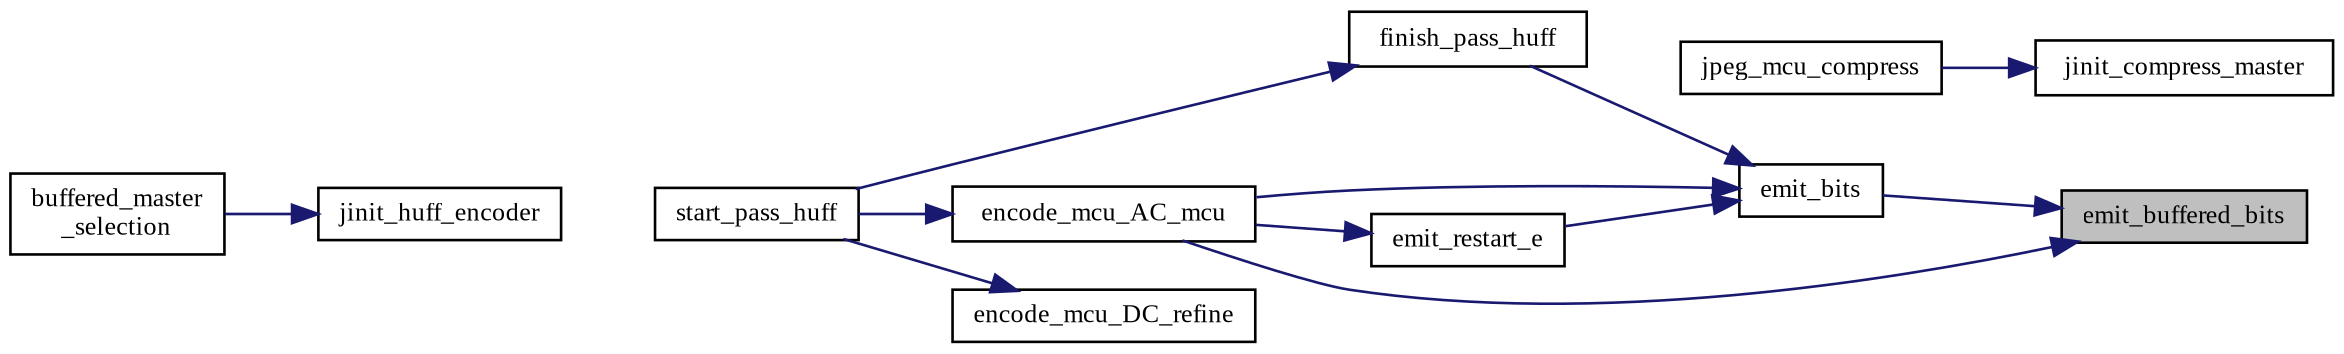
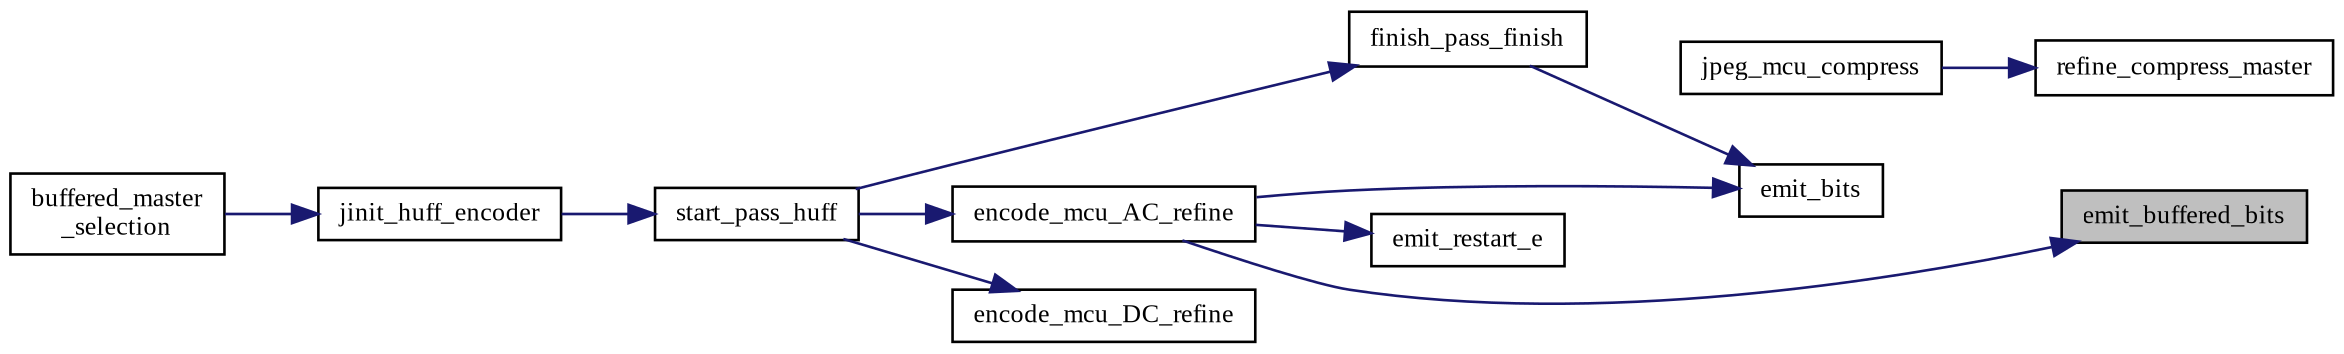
(1468, 39) -> (1468, 39)
(2184, 68) -> (2184, 68)
(1959, 201) -> none
none -> (595, 214)
(1104, 214) -> (1104, 214)
(1639, 215) -> none
